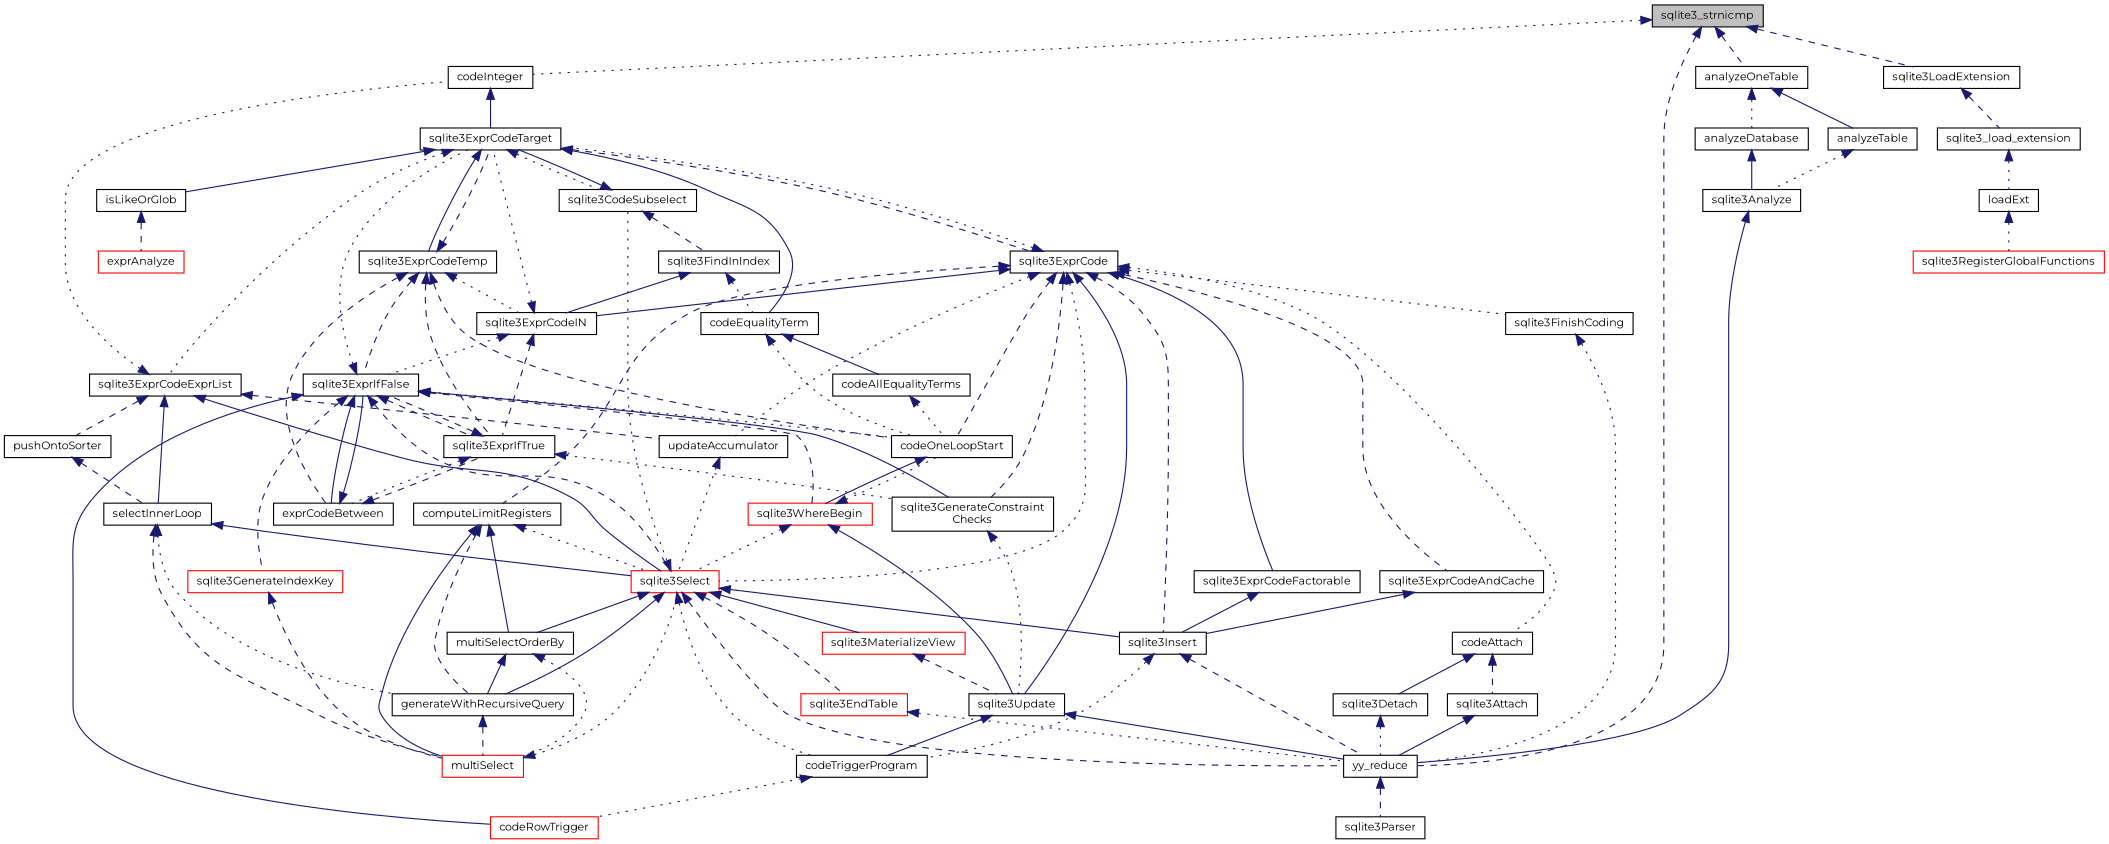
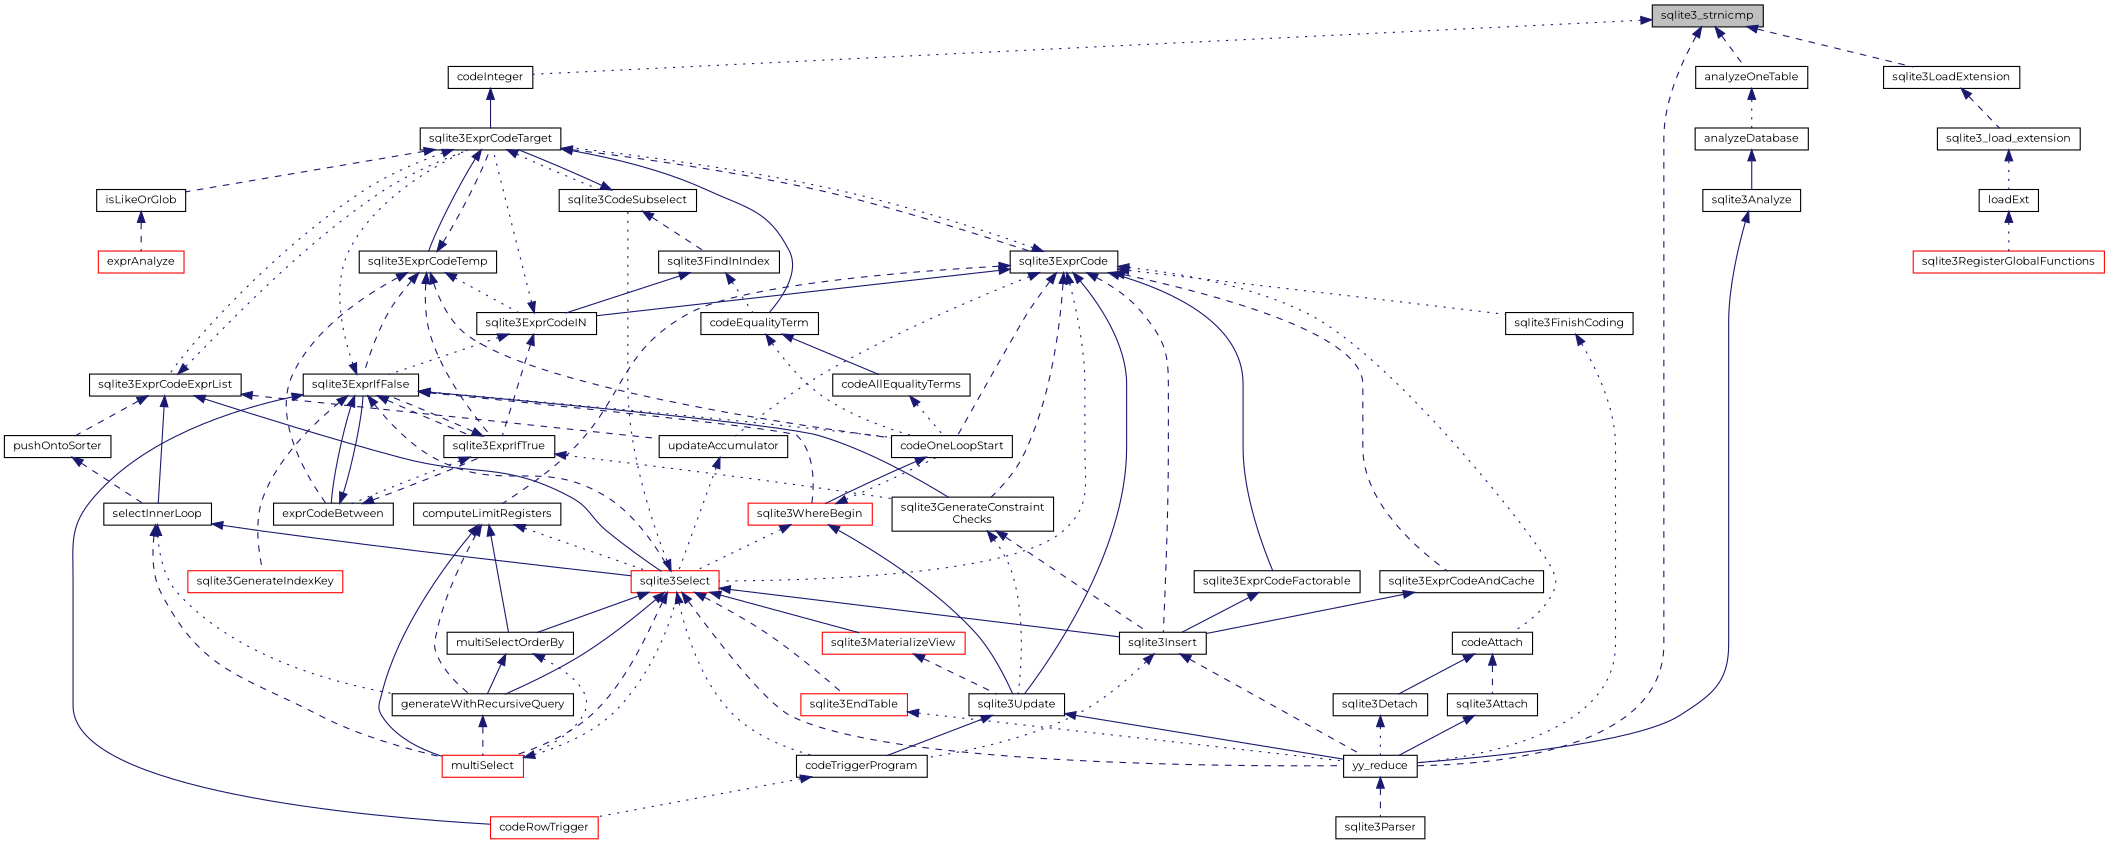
(147, 134) -> (316, 242)
(1873, 139) -> none
(305, 172) -> (305, 172)
none -> (1077, 585)
(335, 706) -> (607, 698)
